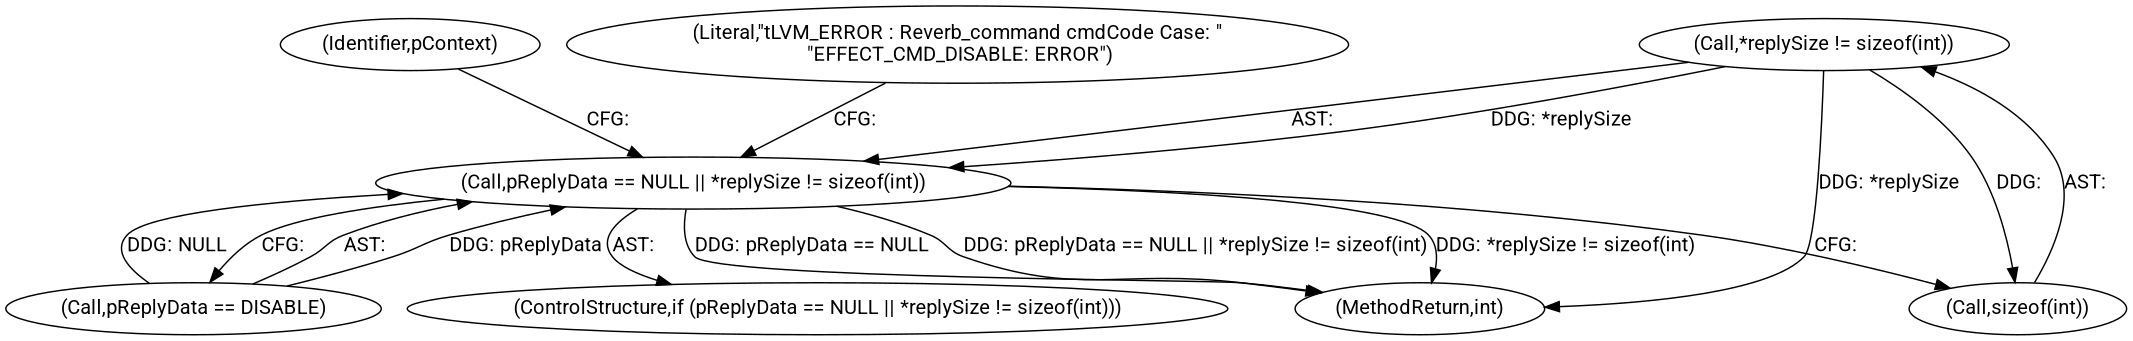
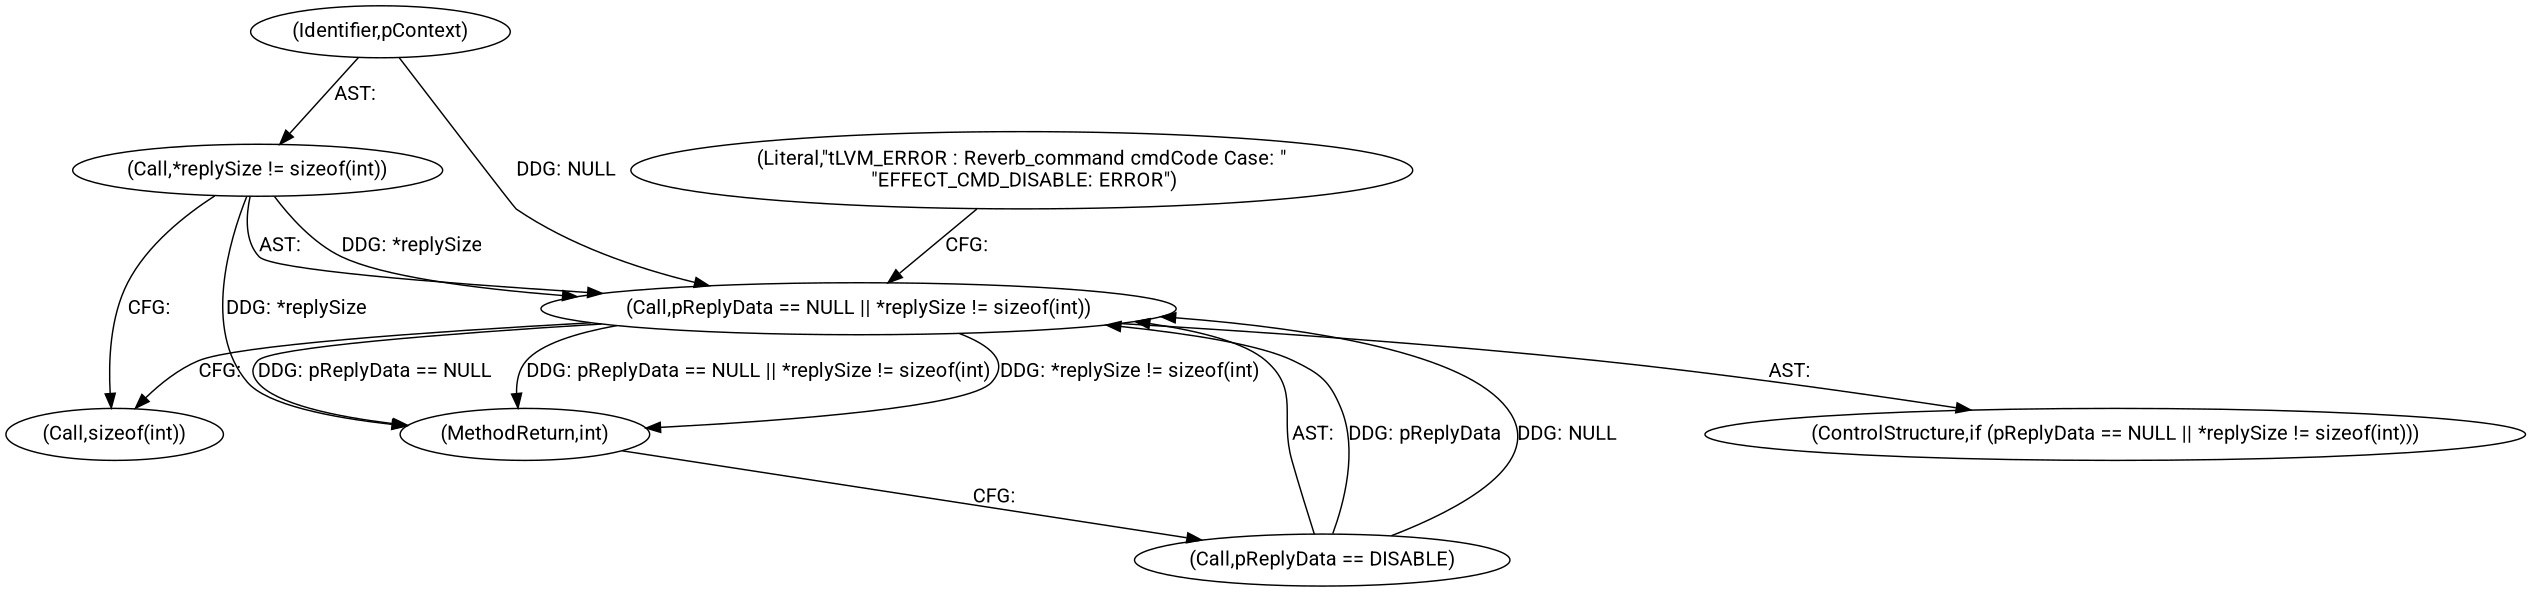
(611, 120) -> (567, 170)
(2049, 151) -> (324, 95)
(2022, 183) -> (152, 309)
(324, 216) -> (904, 494)
